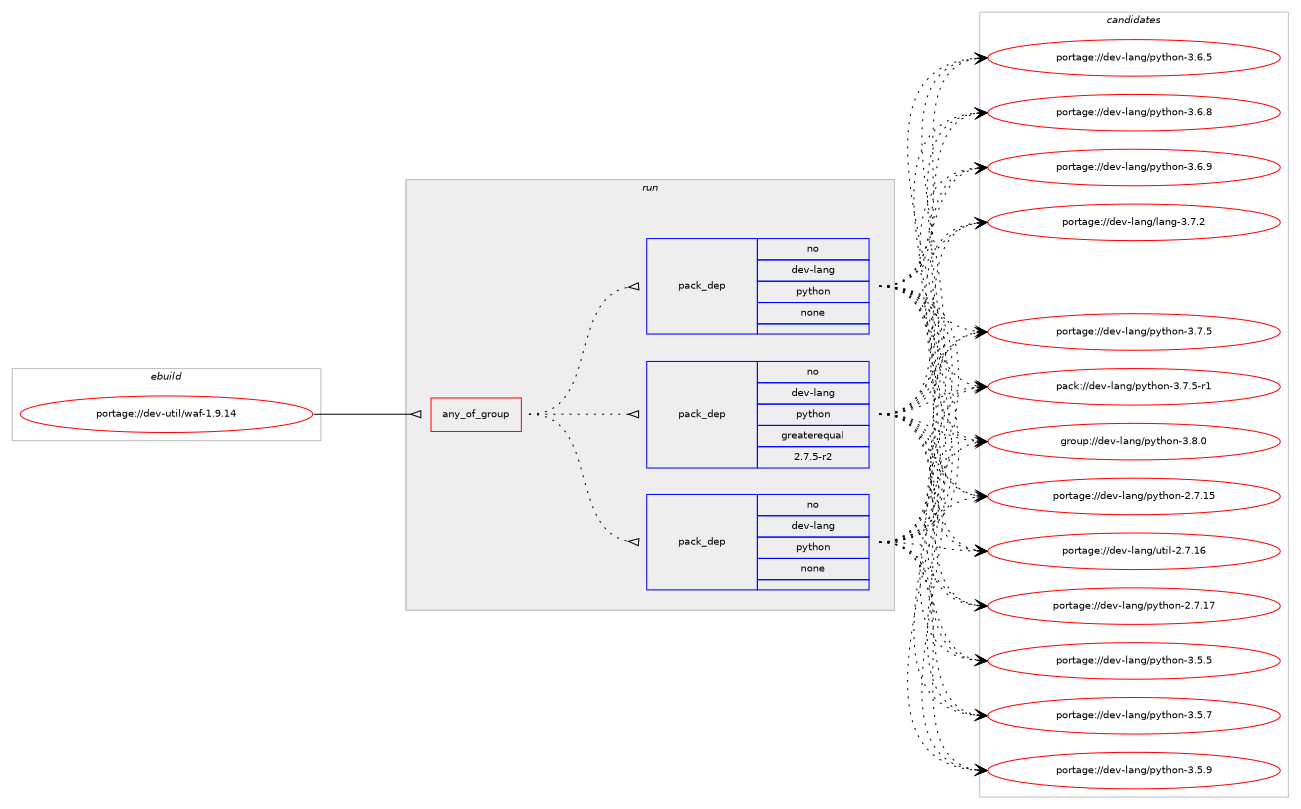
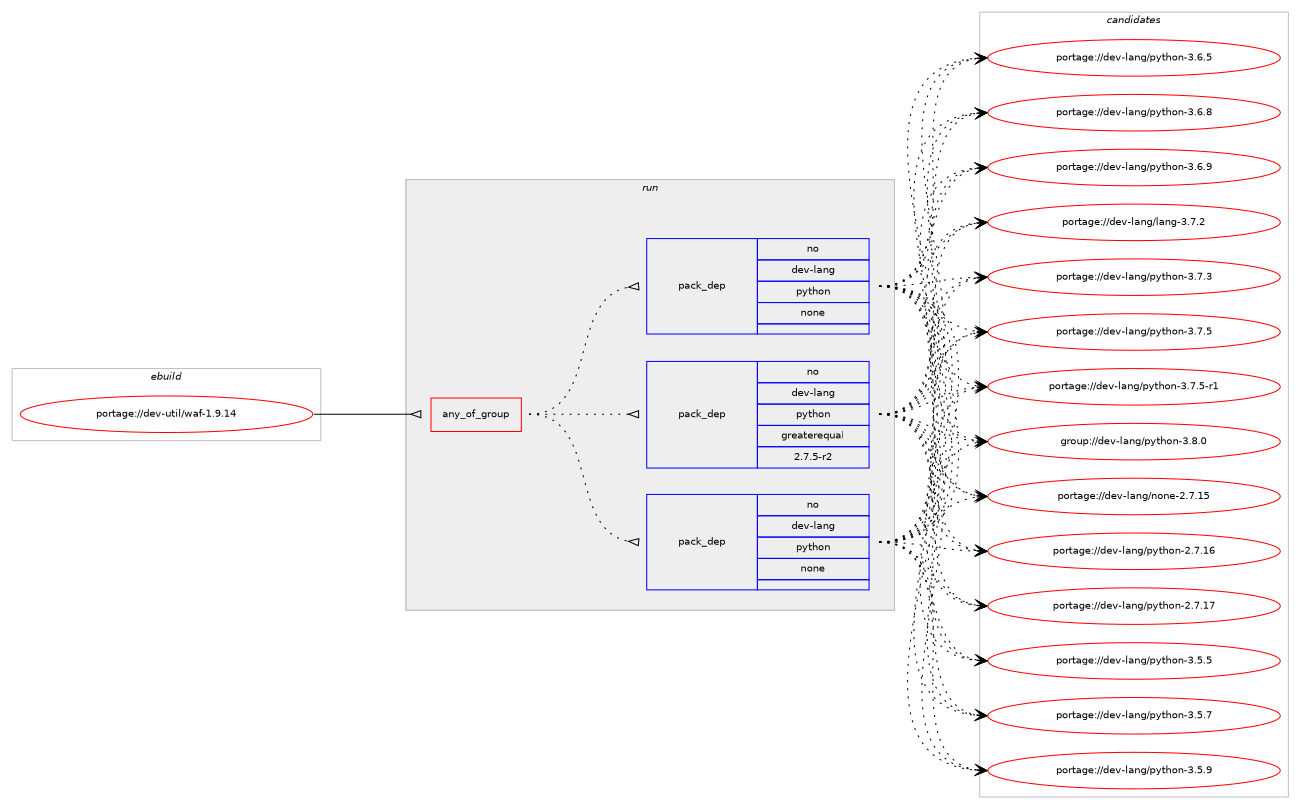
none -> (1134, 277)
(1134, 387) -> (1134, 387)
(1134, 496) -> (1134, 496)
(1134, 551) -> (1134, 551)
